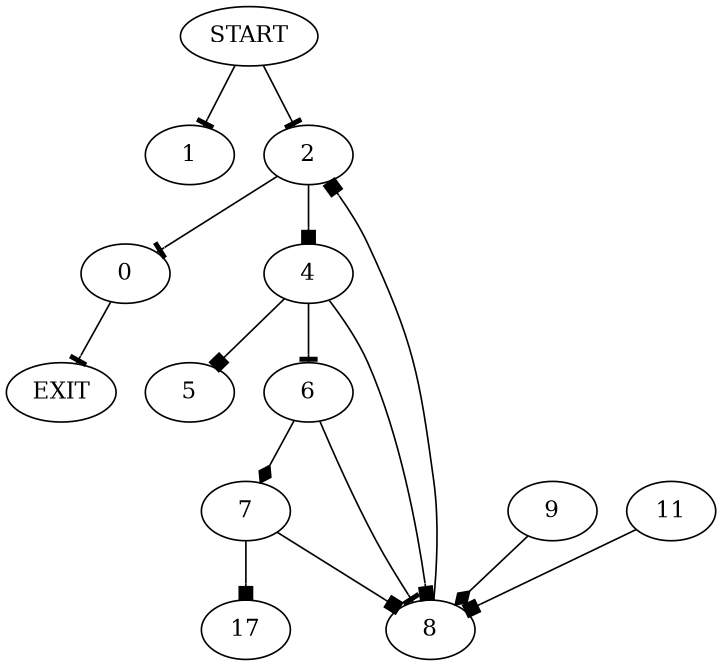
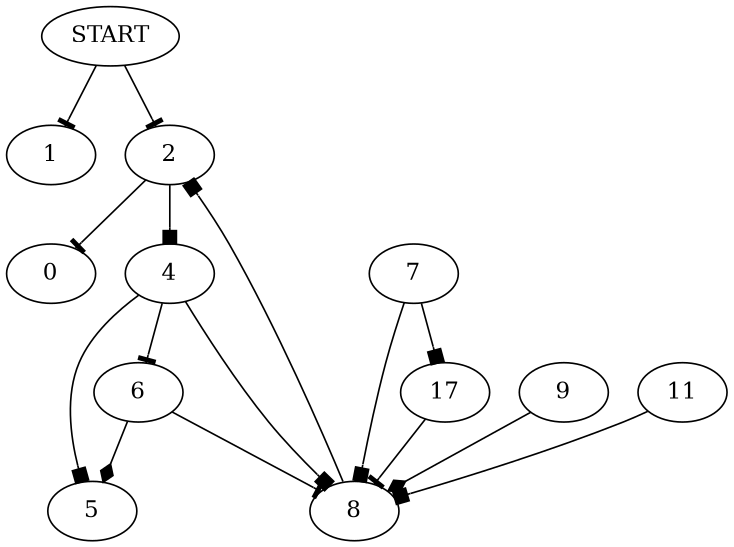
(61, 392) -> none
(282, 443) -> (119, 443)
none -> (402, 448)
